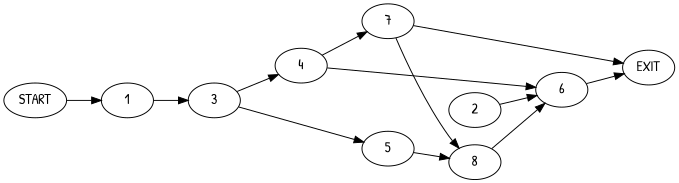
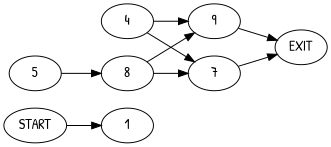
(562, 90) -> (214, 21)
(421, 91) -> (166, 73)
(214, 100) -> none
(475, 110) -> none
